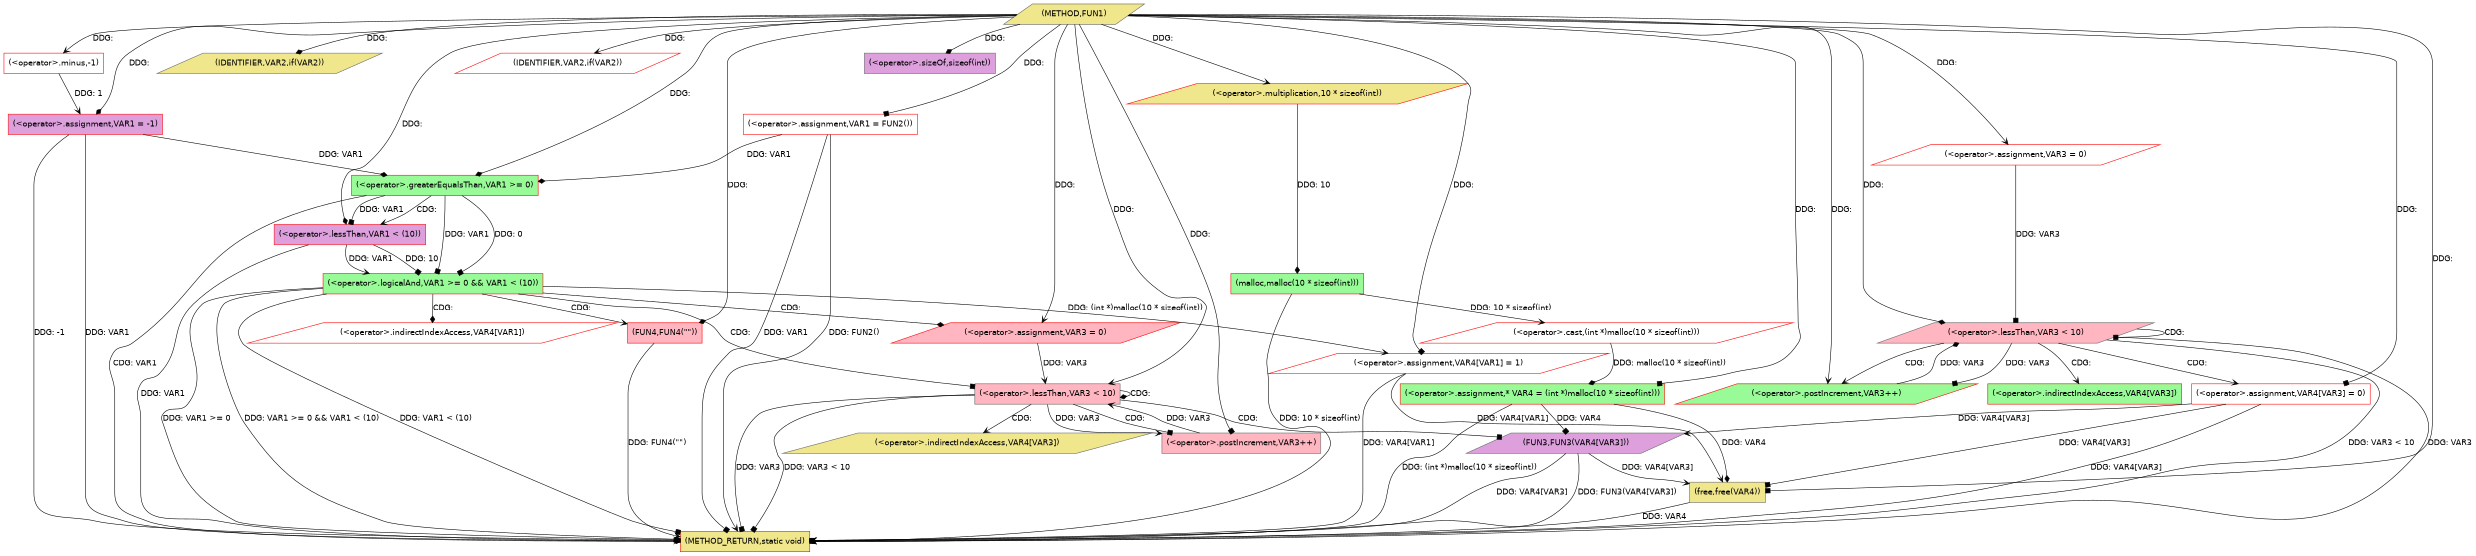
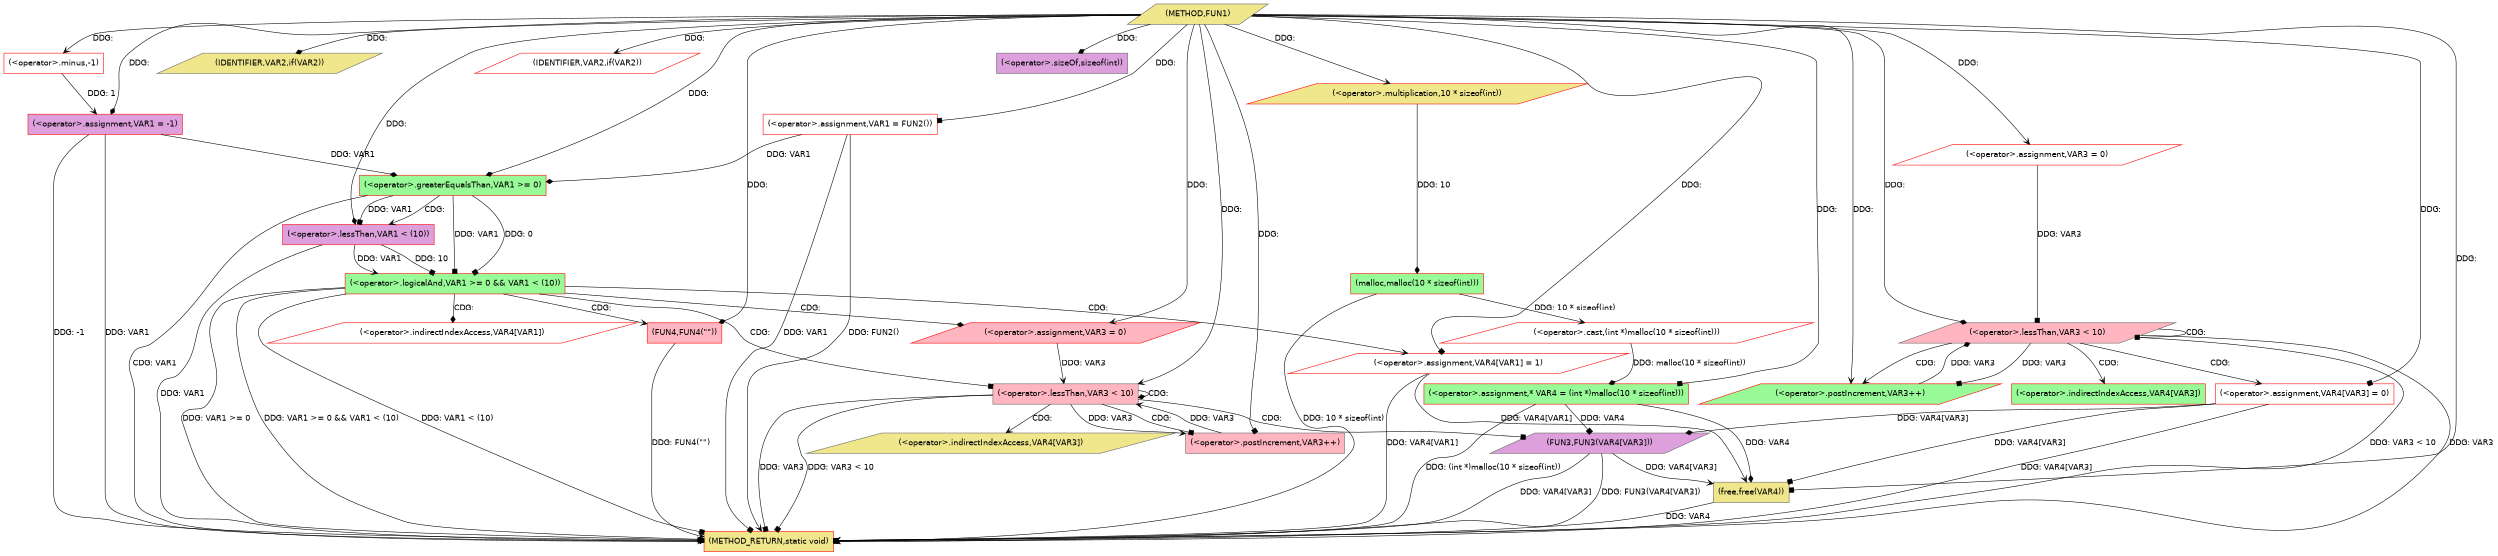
(1135, 308) -> (1099, 308)
(1941, 415) -> (1954, 411)
